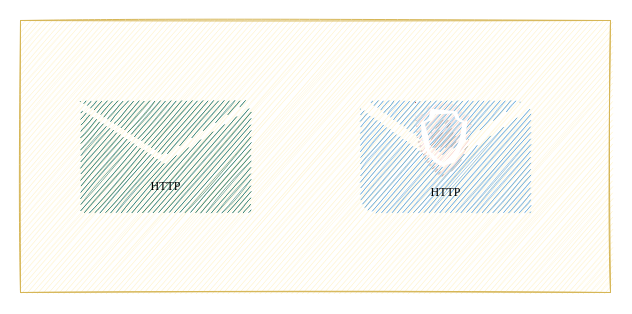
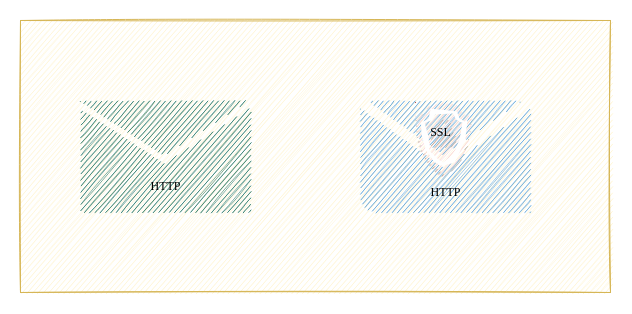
none -> (441, 133)
